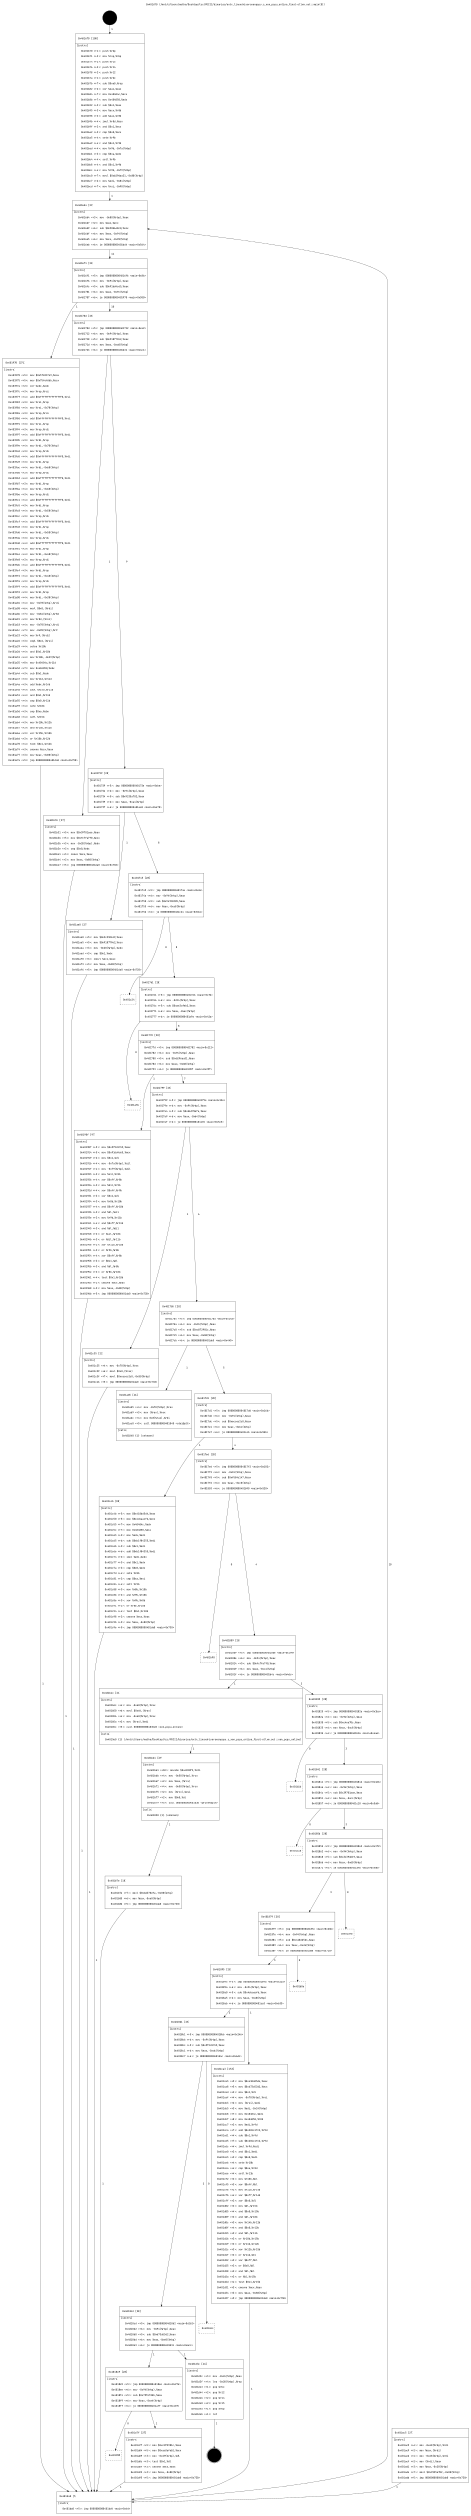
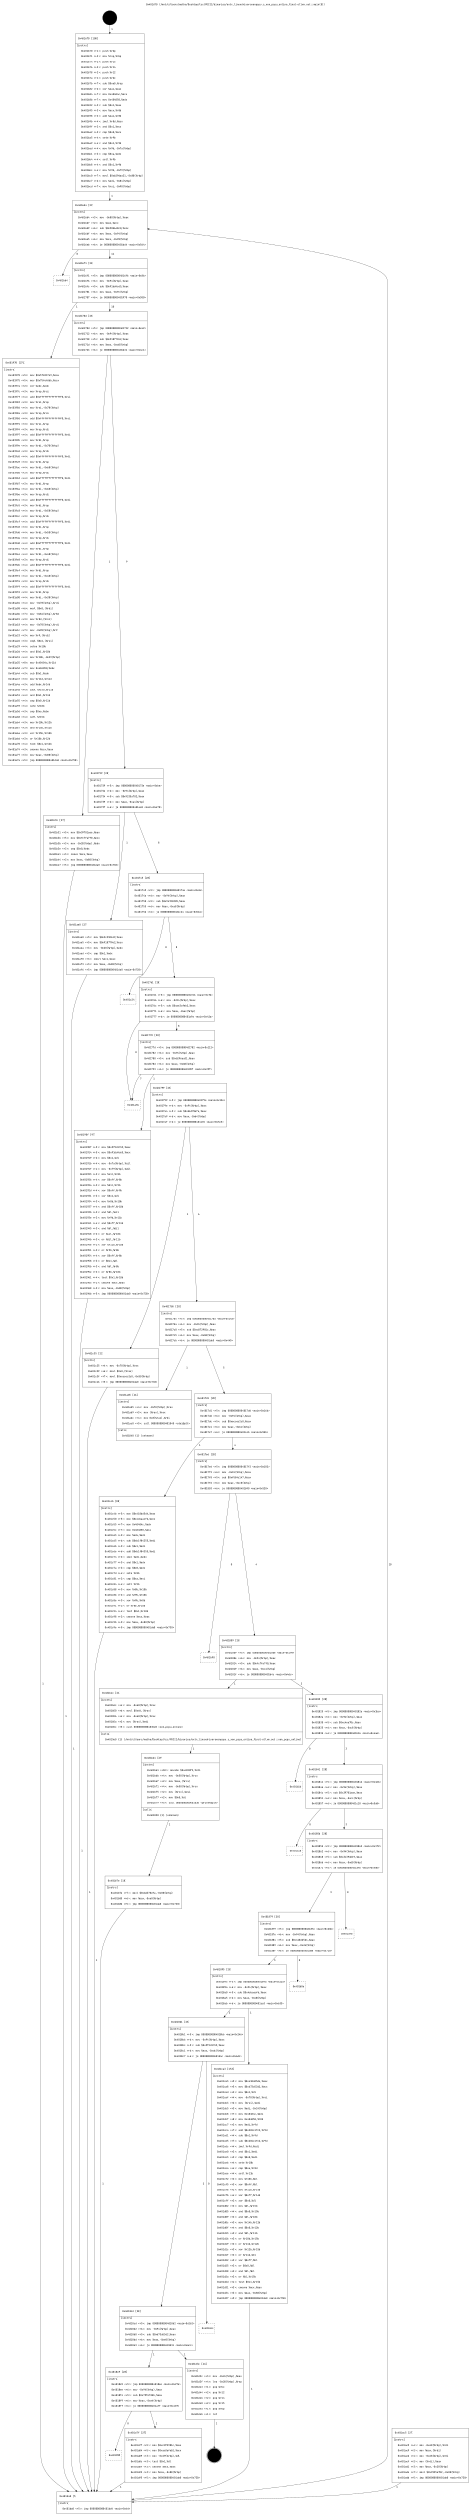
none -> (61, 281)
(182, 1078) -> (135, 1086)
